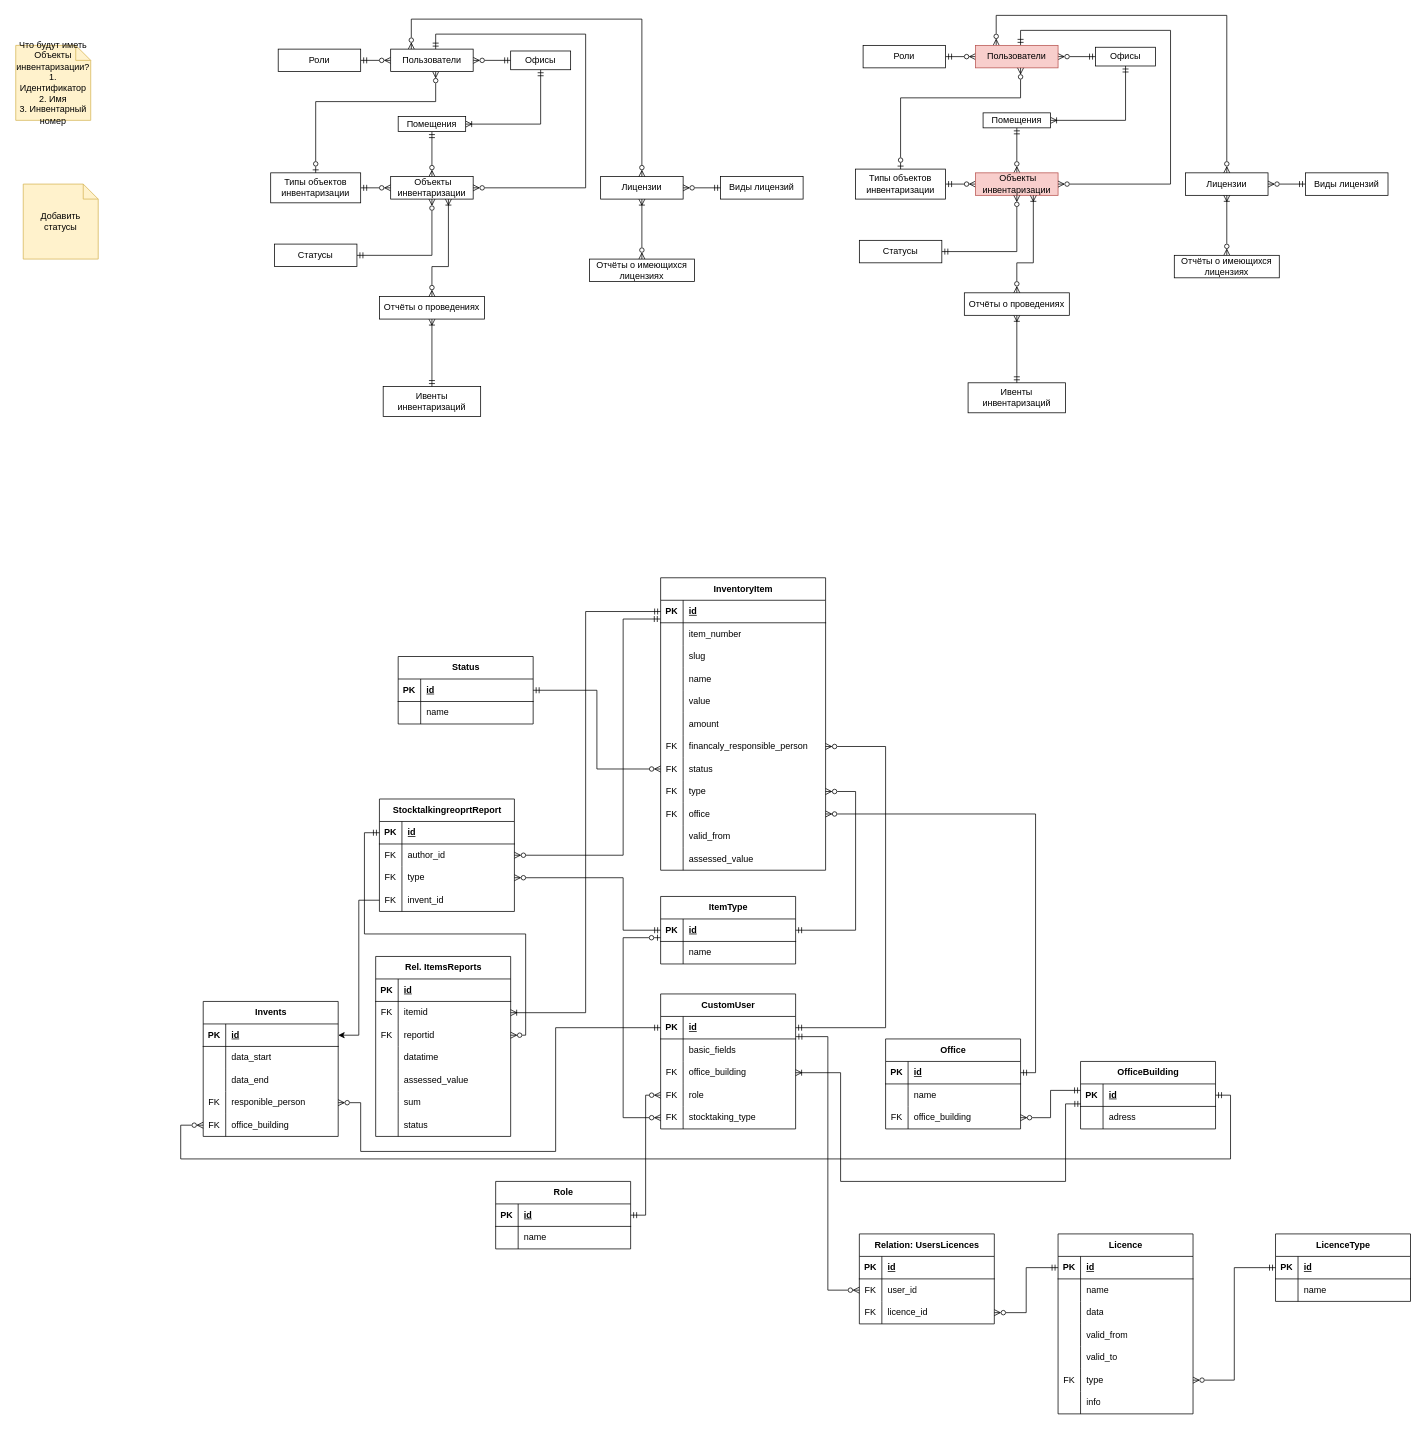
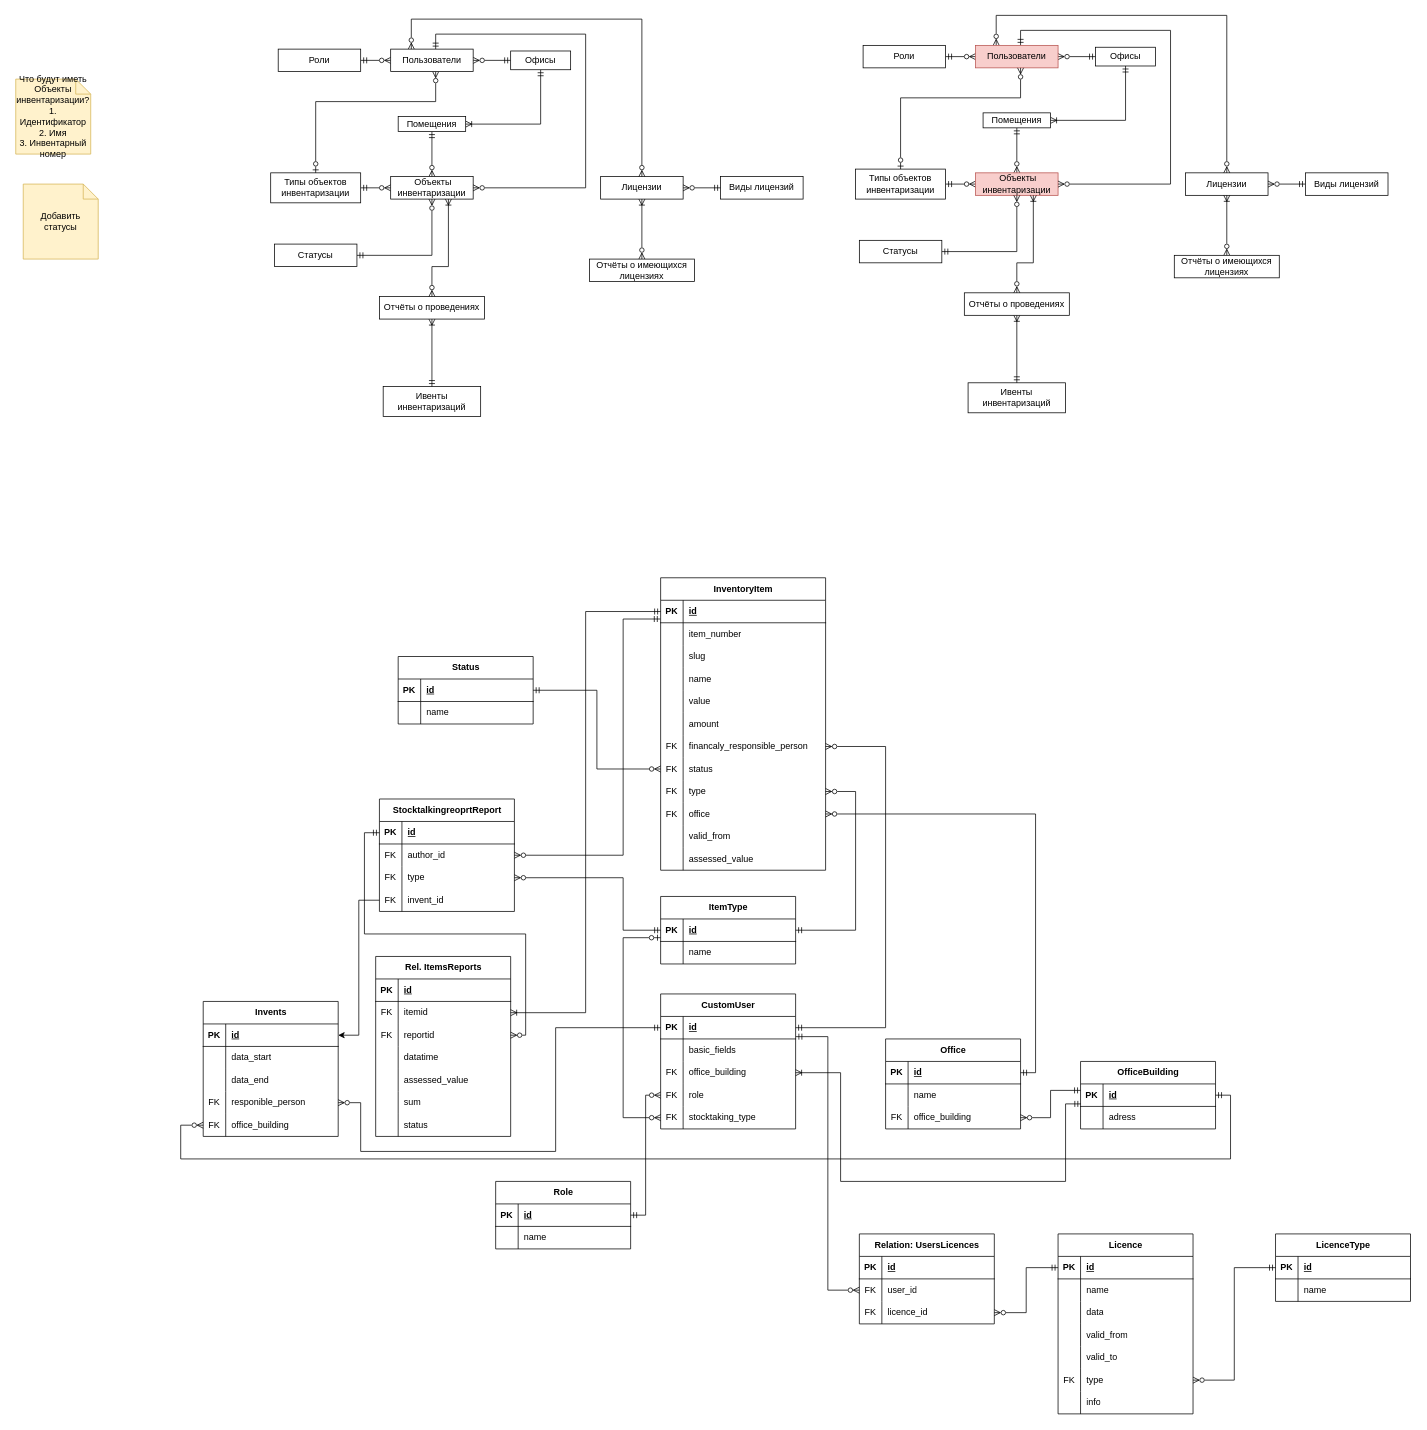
(53, 83) -> (53, 117)
